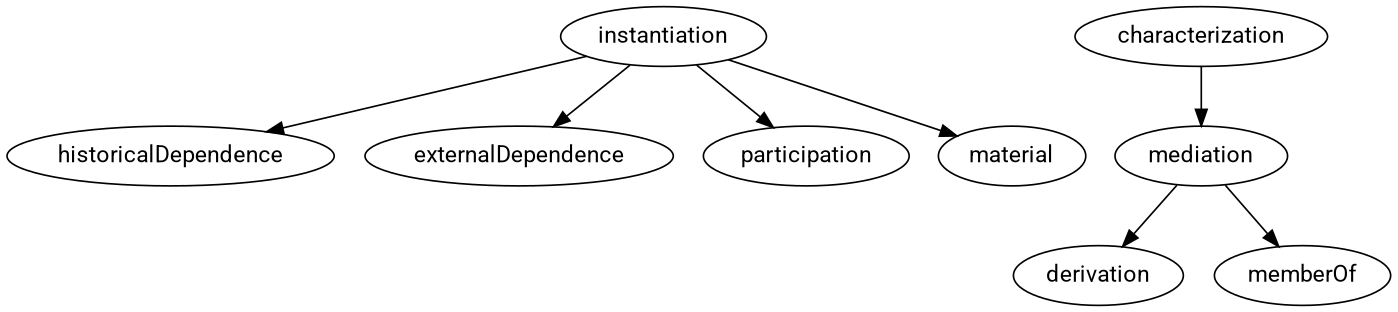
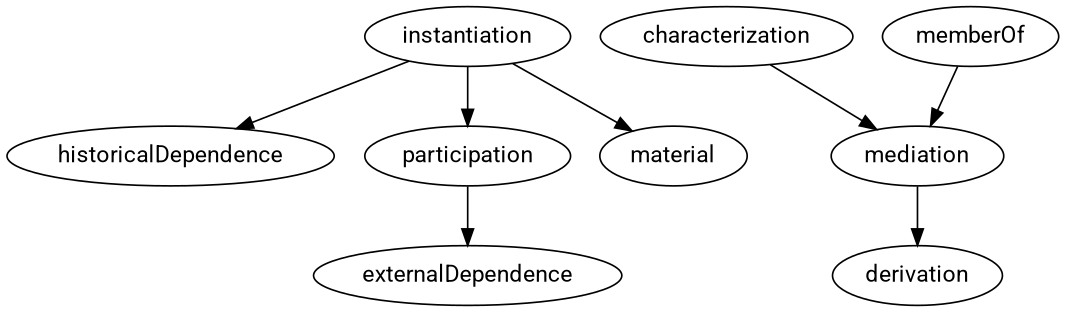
(598, 91) -> (468, 208)
(1246, 209) -> (948, 88)
